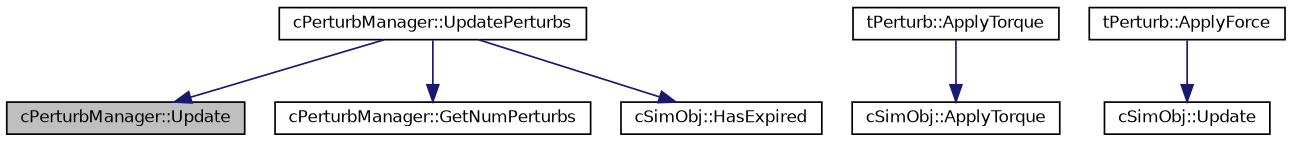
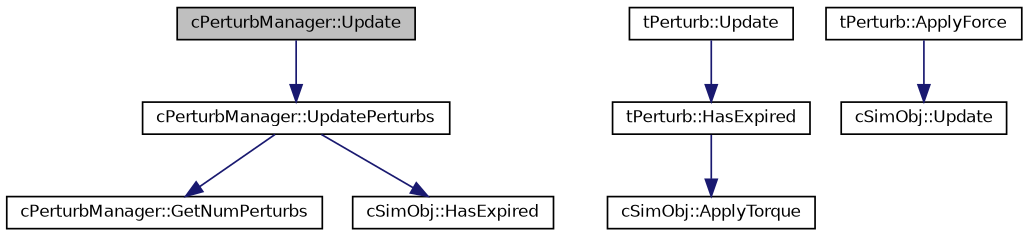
none -> (711, 24)
(956, 24) -> (711, 118)
(287, 68) -> (296, 62)
